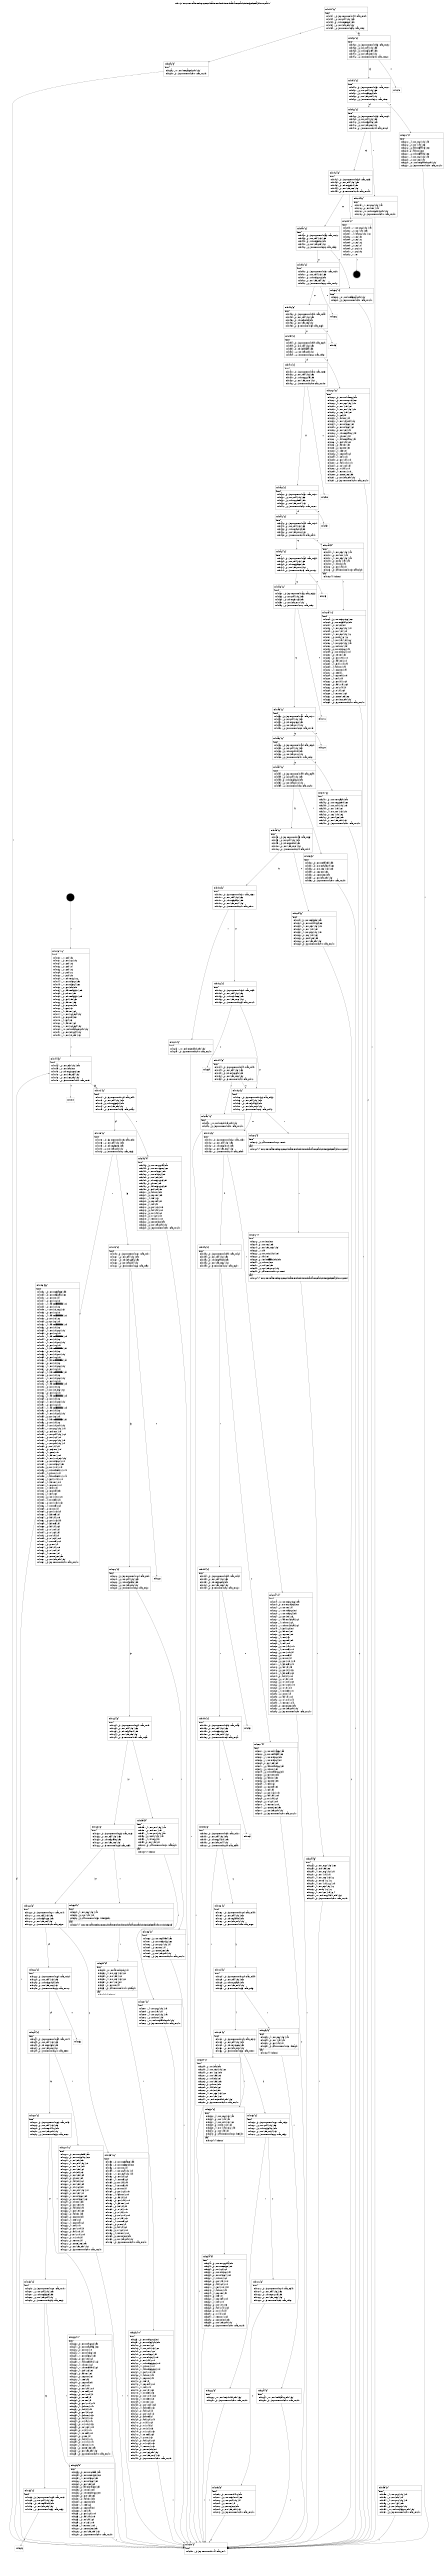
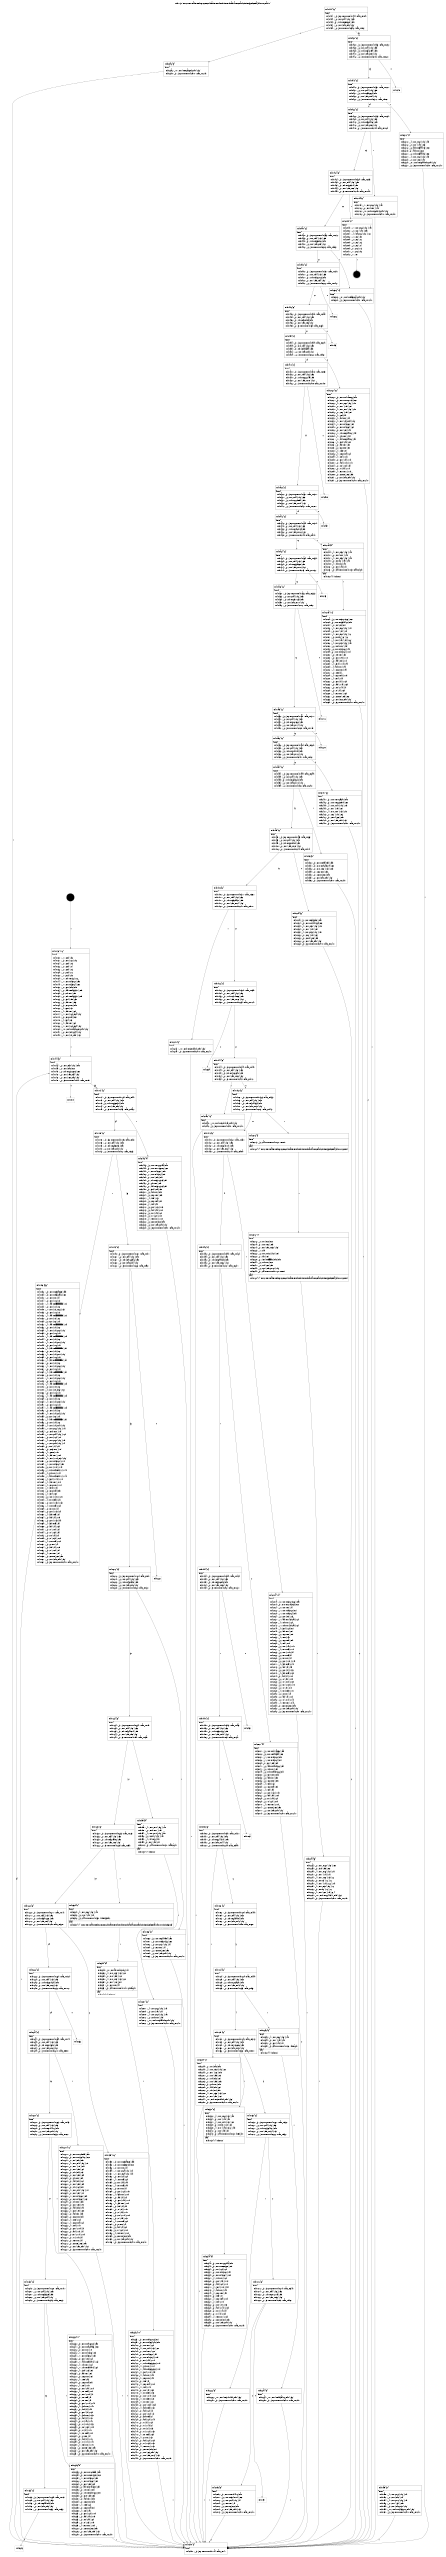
(255, 1045) -> (234, 1031)
none -> (262, 2500)
